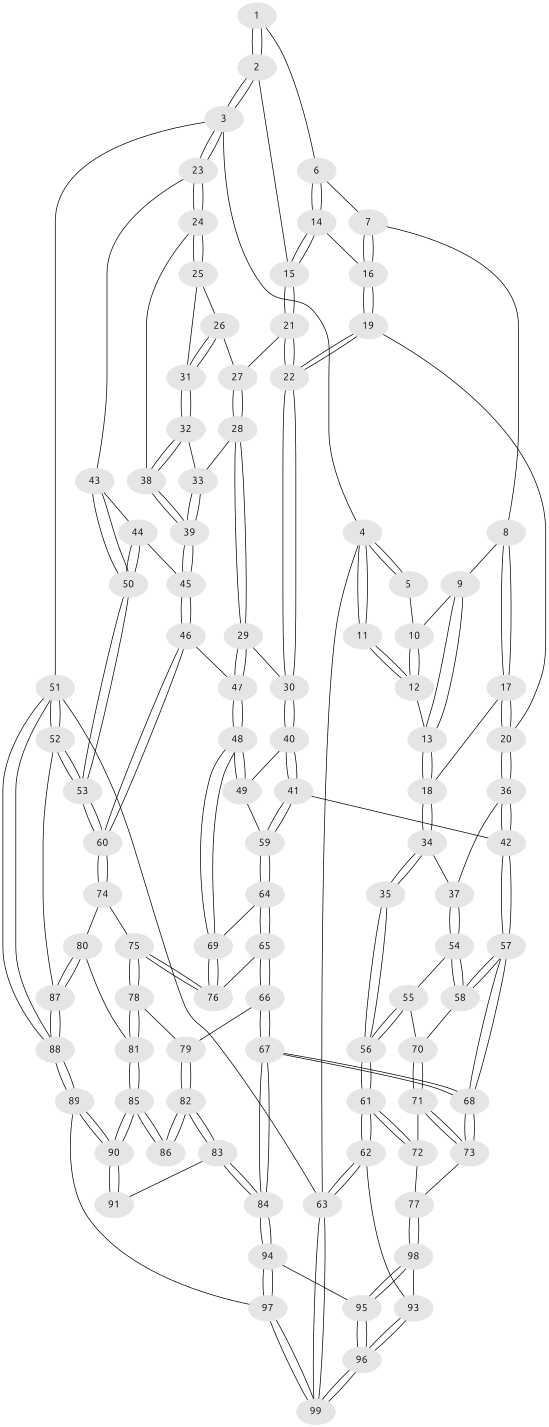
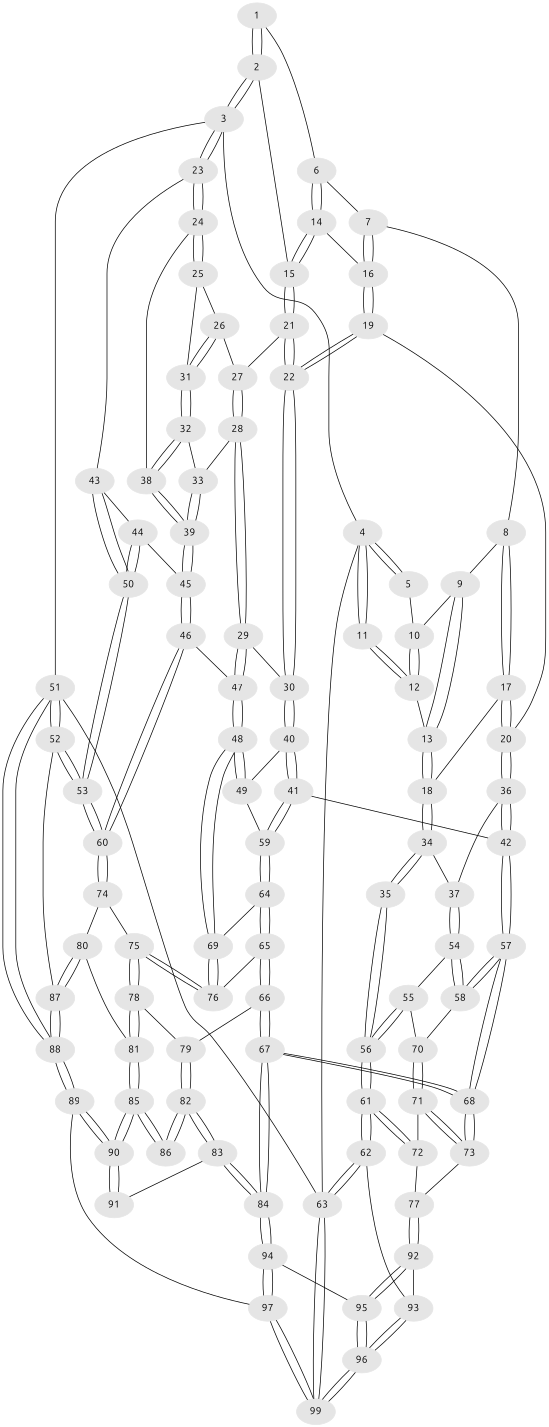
(414, 1257) -> (414, 1257)
